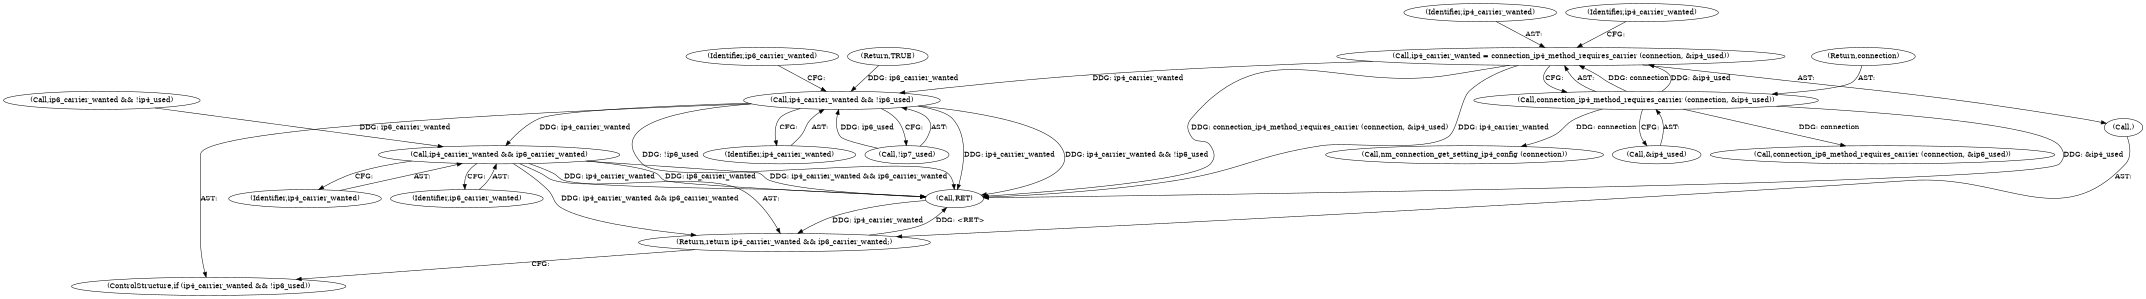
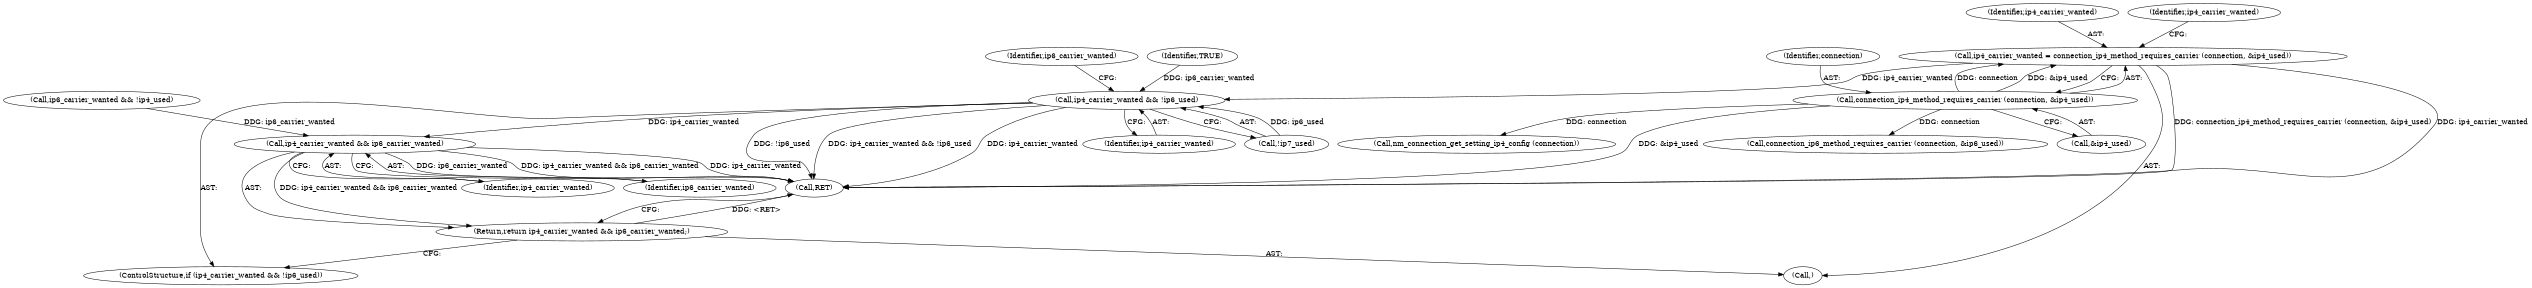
(888, 56) -> (1192, 56)
(1863, 56) -> (1823, 56)
(1534, 203) -> (1242, 256)
(878, 221) -> (652, 210)
